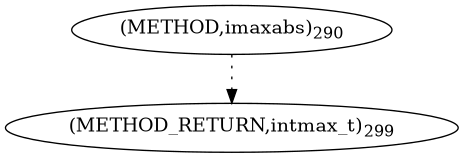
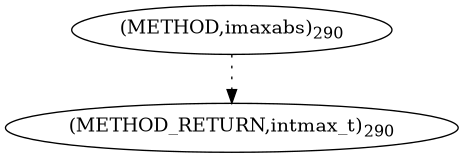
(379, 126) -> (379, 126)
